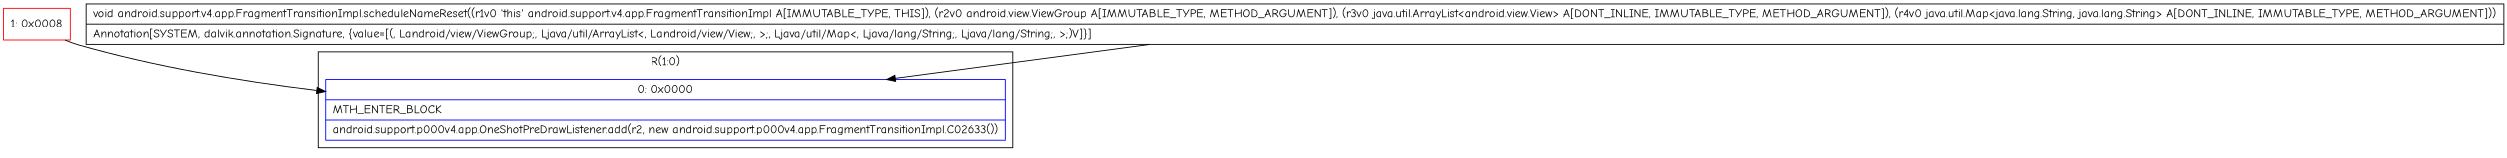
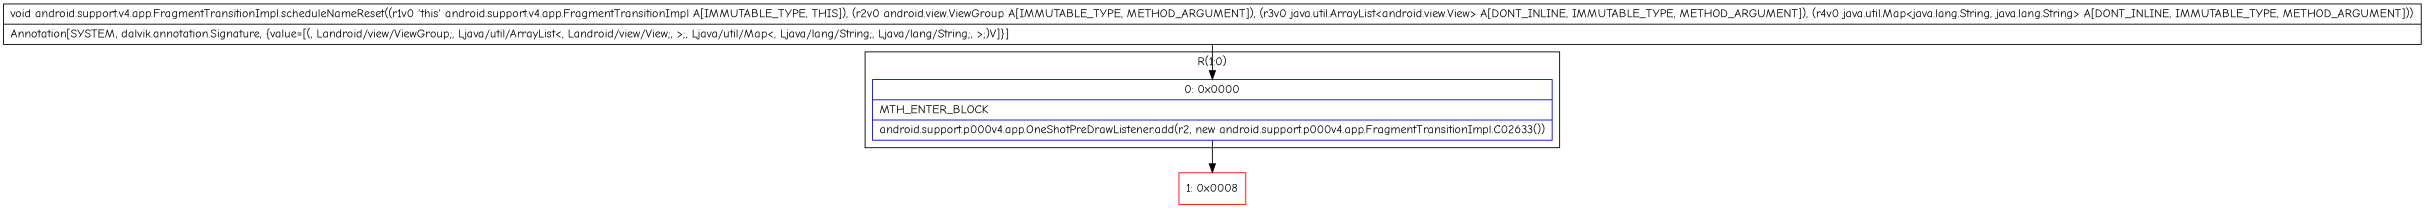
(190, 71) -> (1212, 153)
